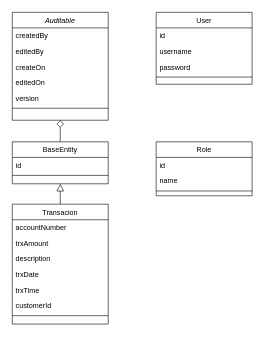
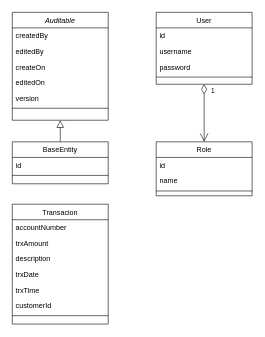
none -> (204, 117)
(60, 129) -> (60, 129)
(60, 198) -> none
